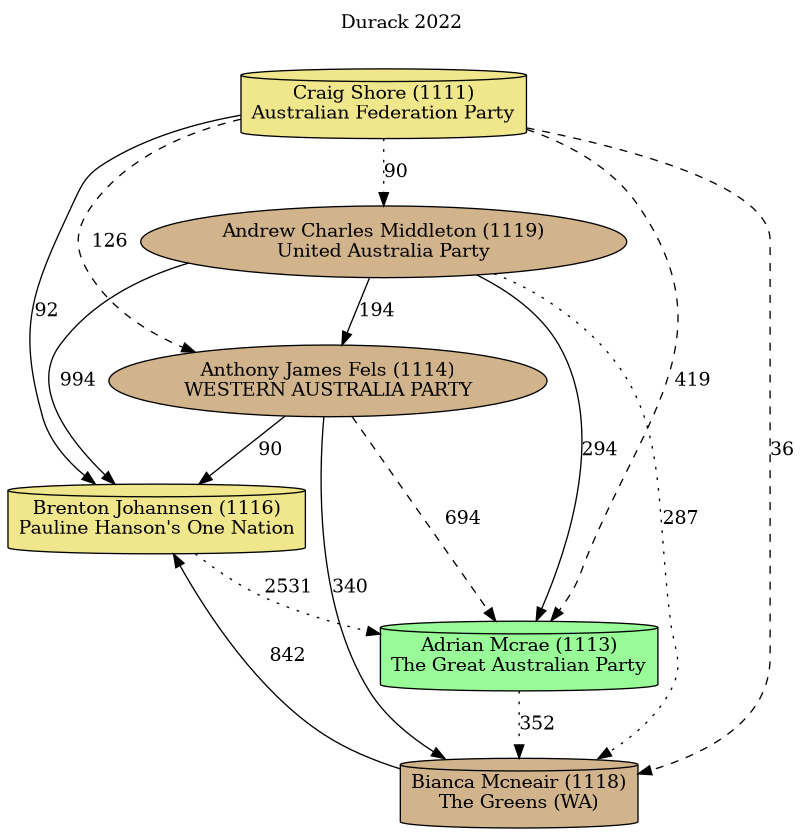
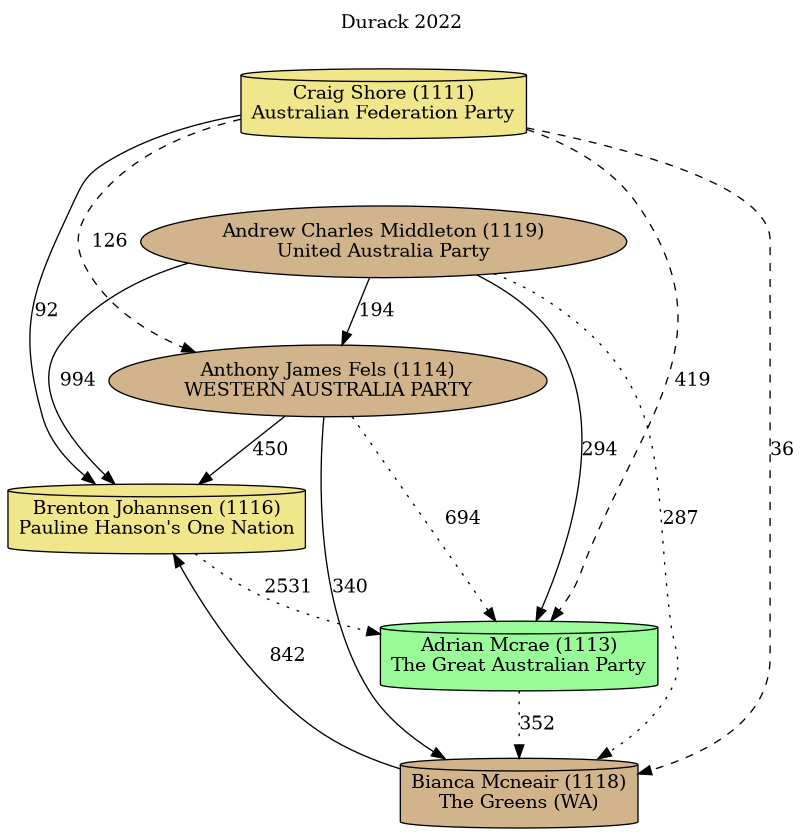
(384, 165) -> none
(271, 450) -> (271, 450)
(420, 514) -> (420, 514)
